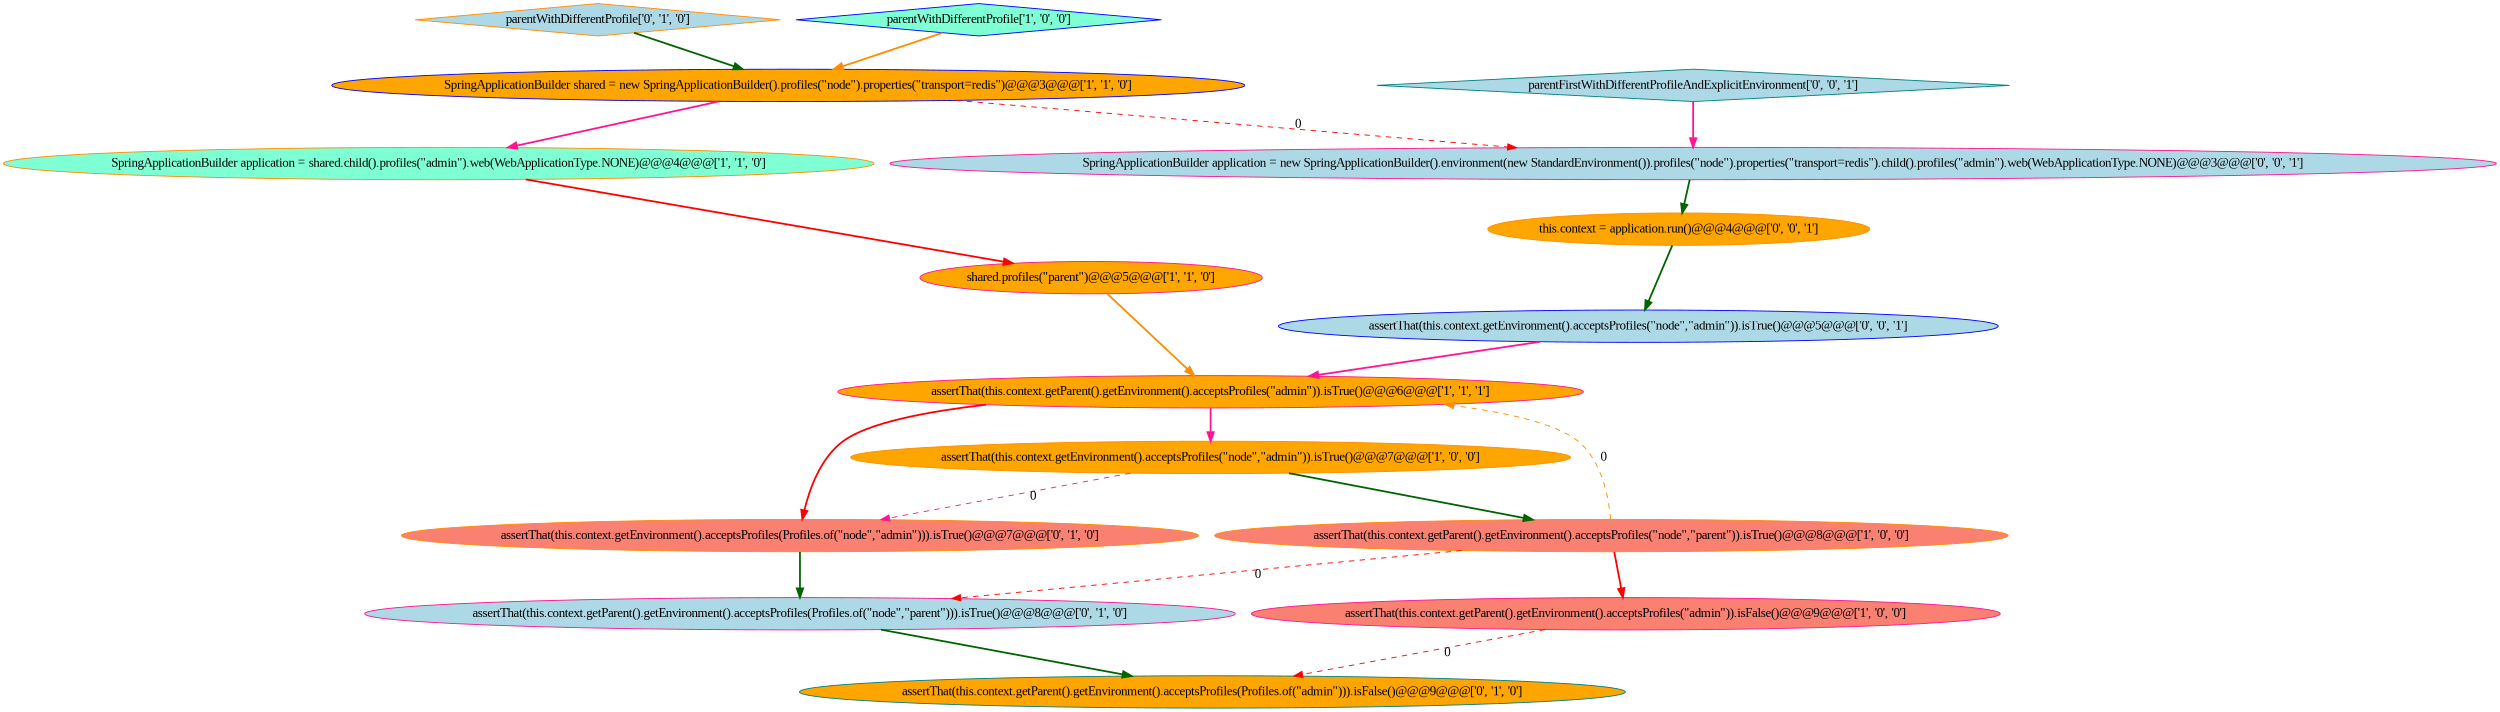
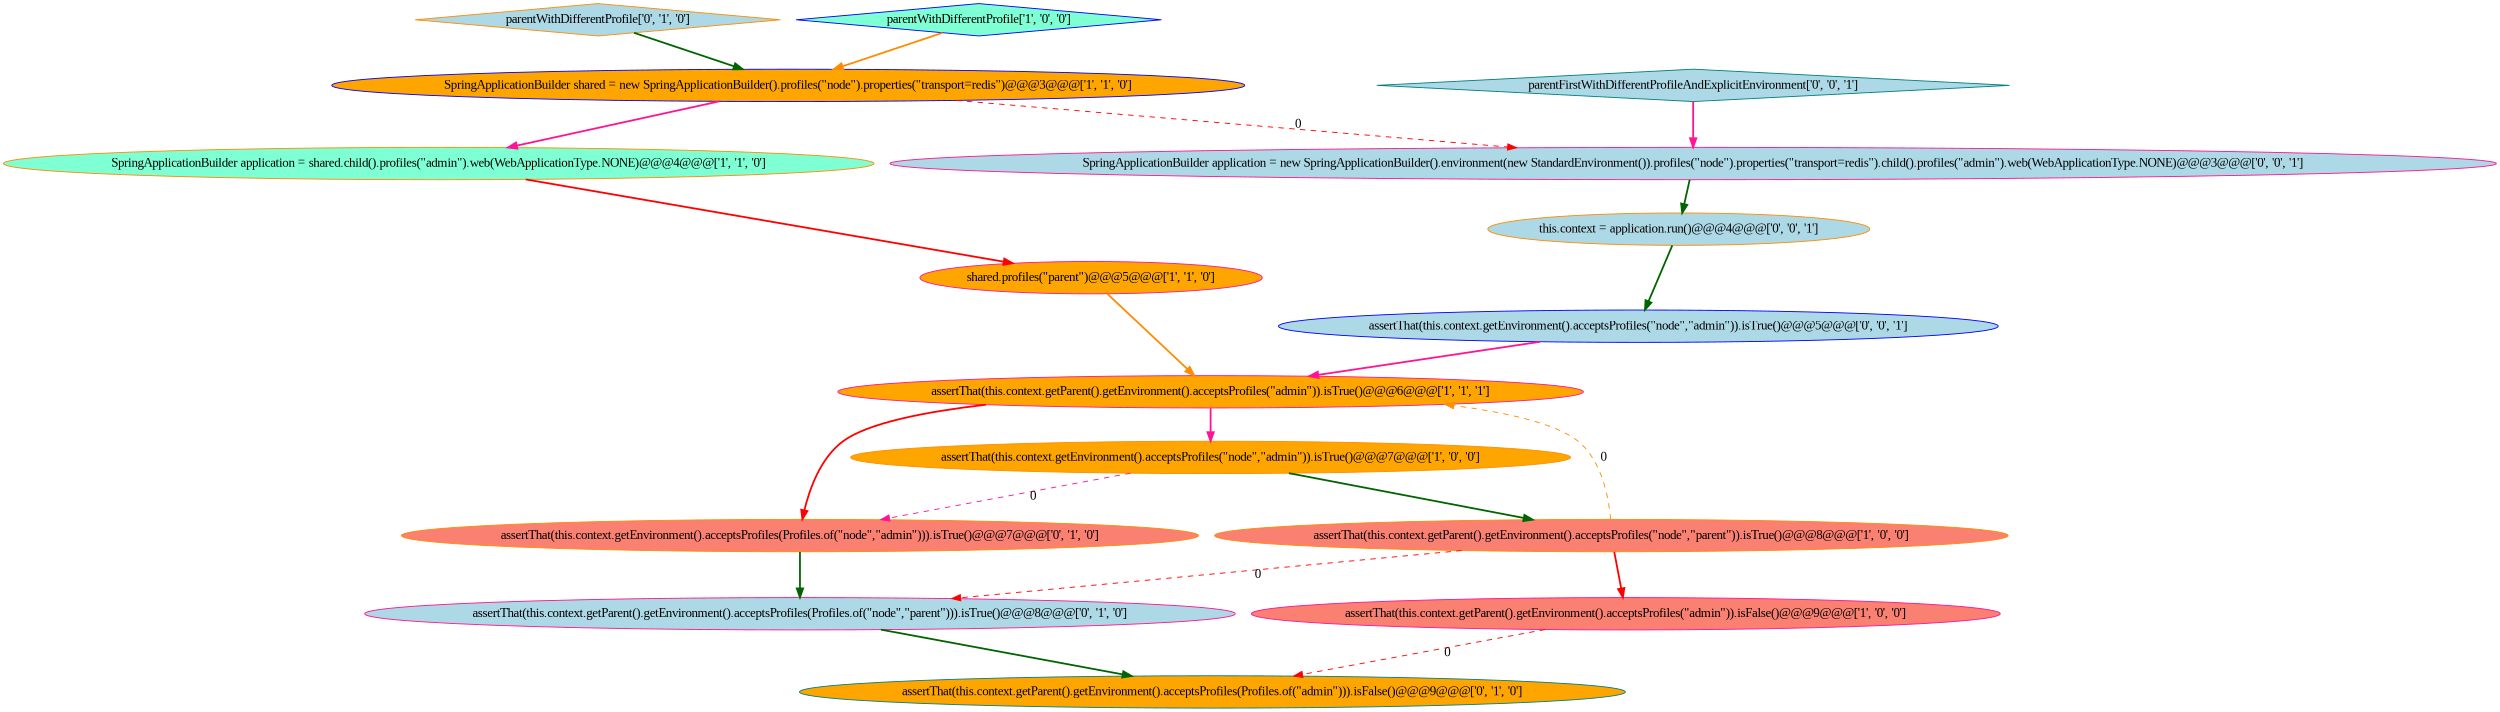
(1679, 229) -> (1679, 229)
